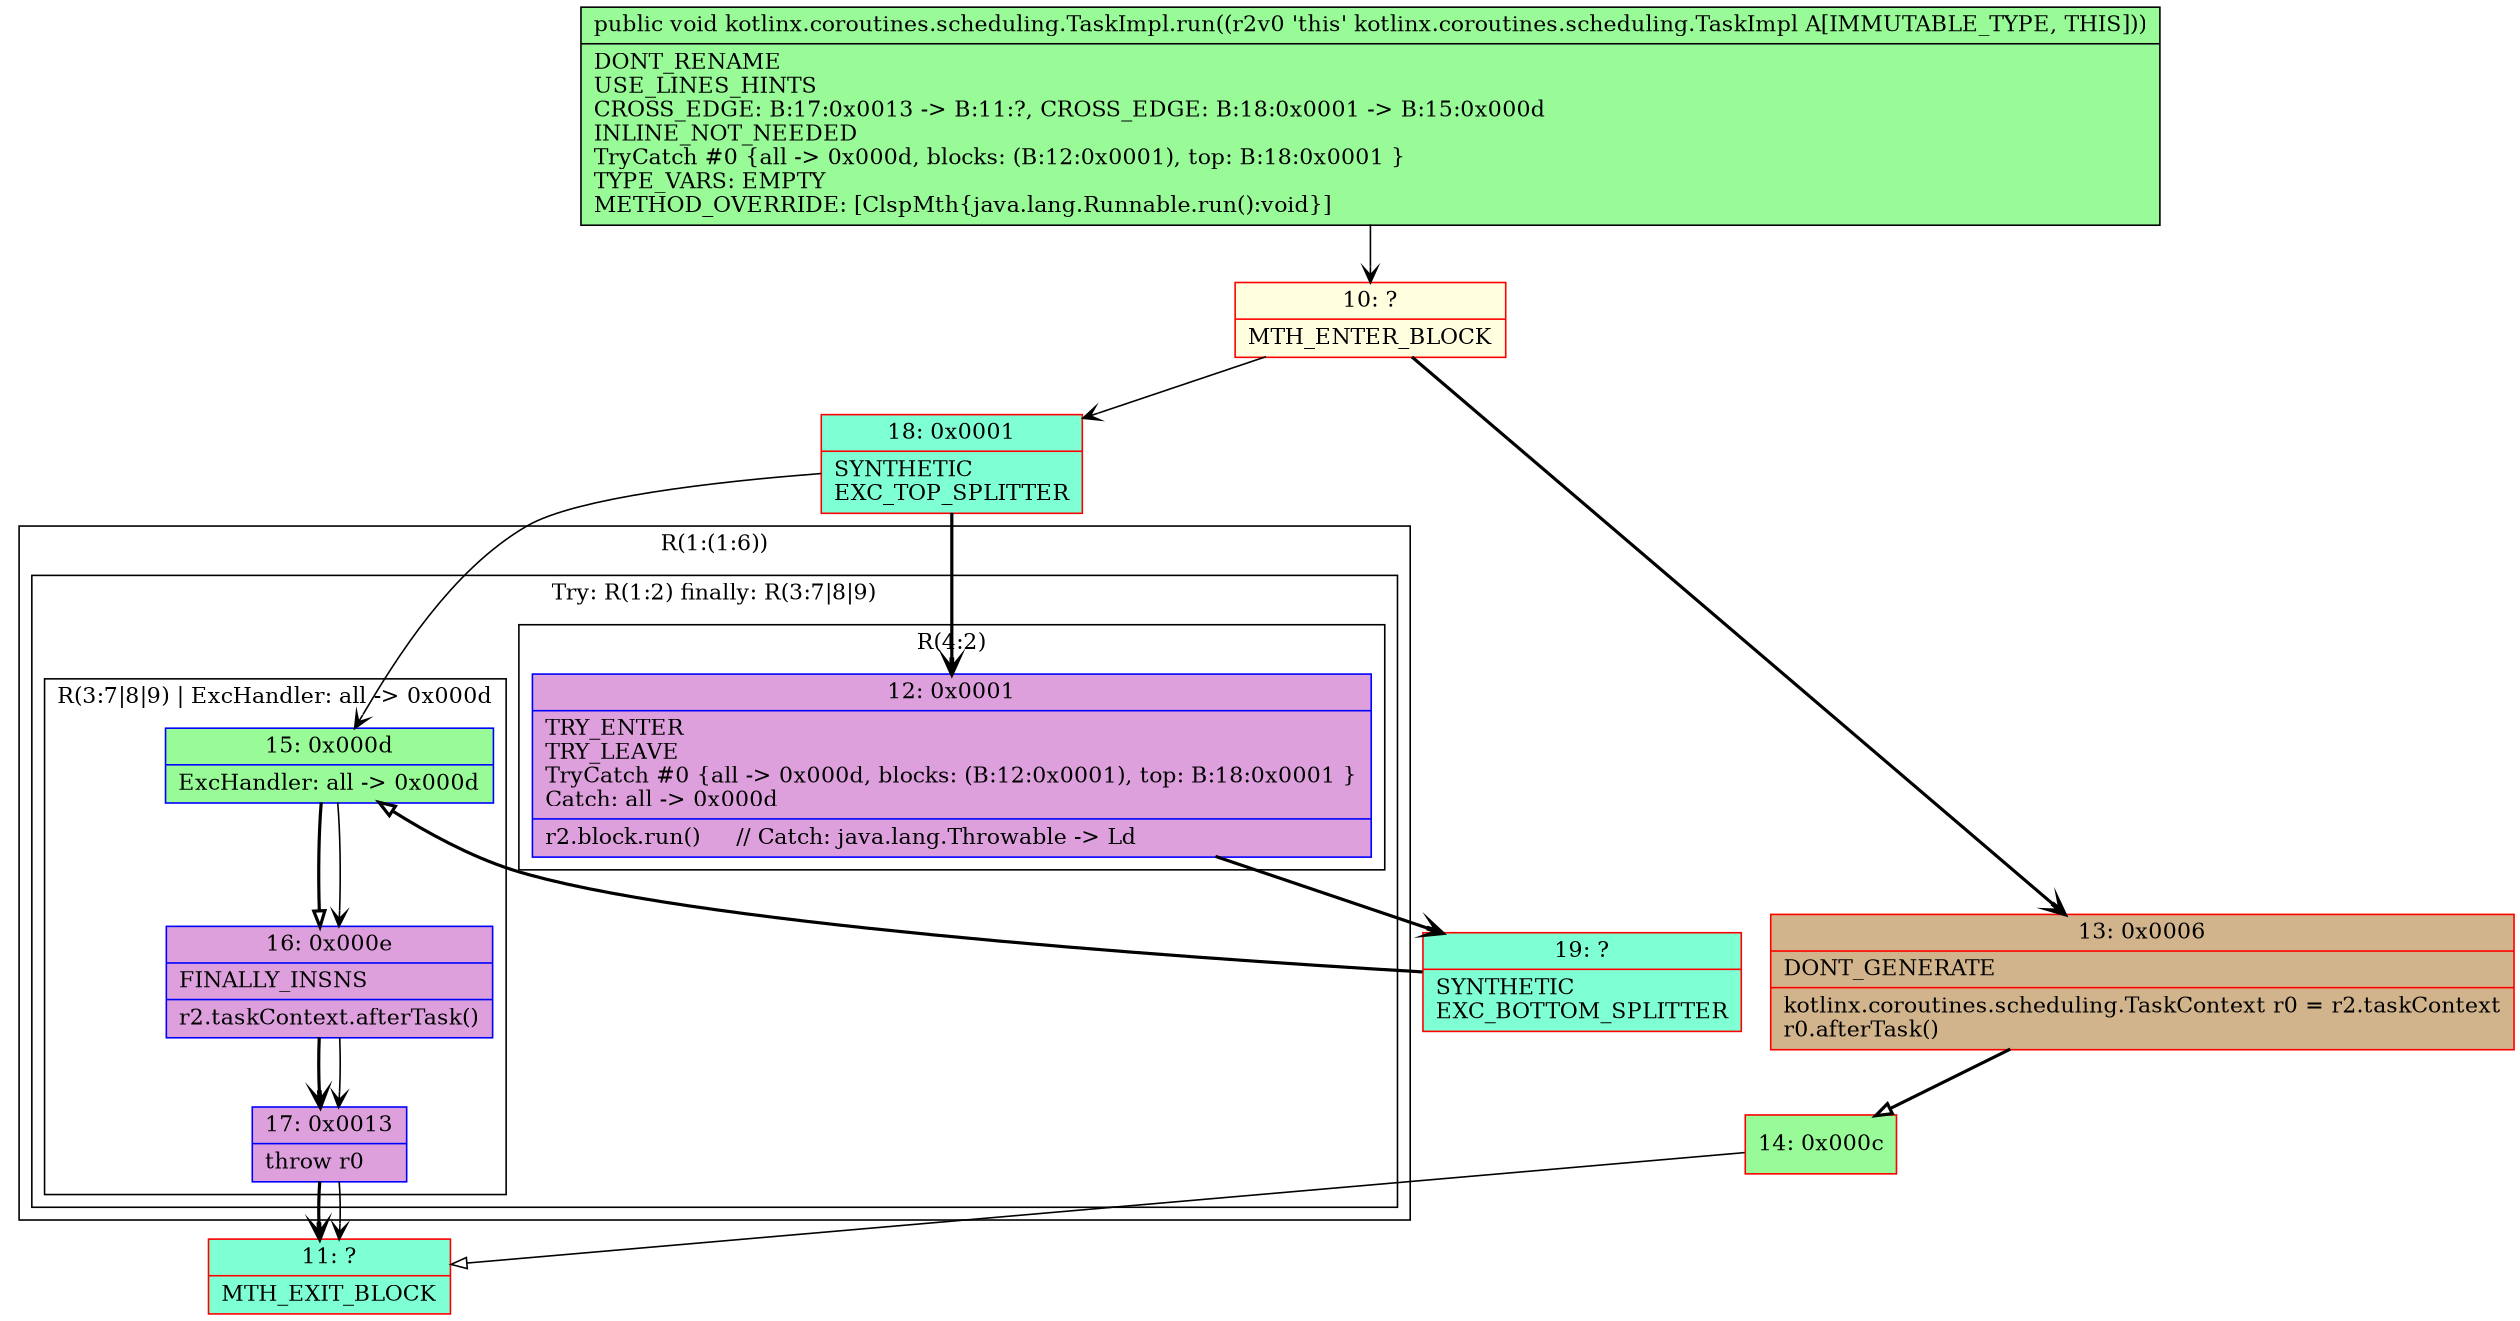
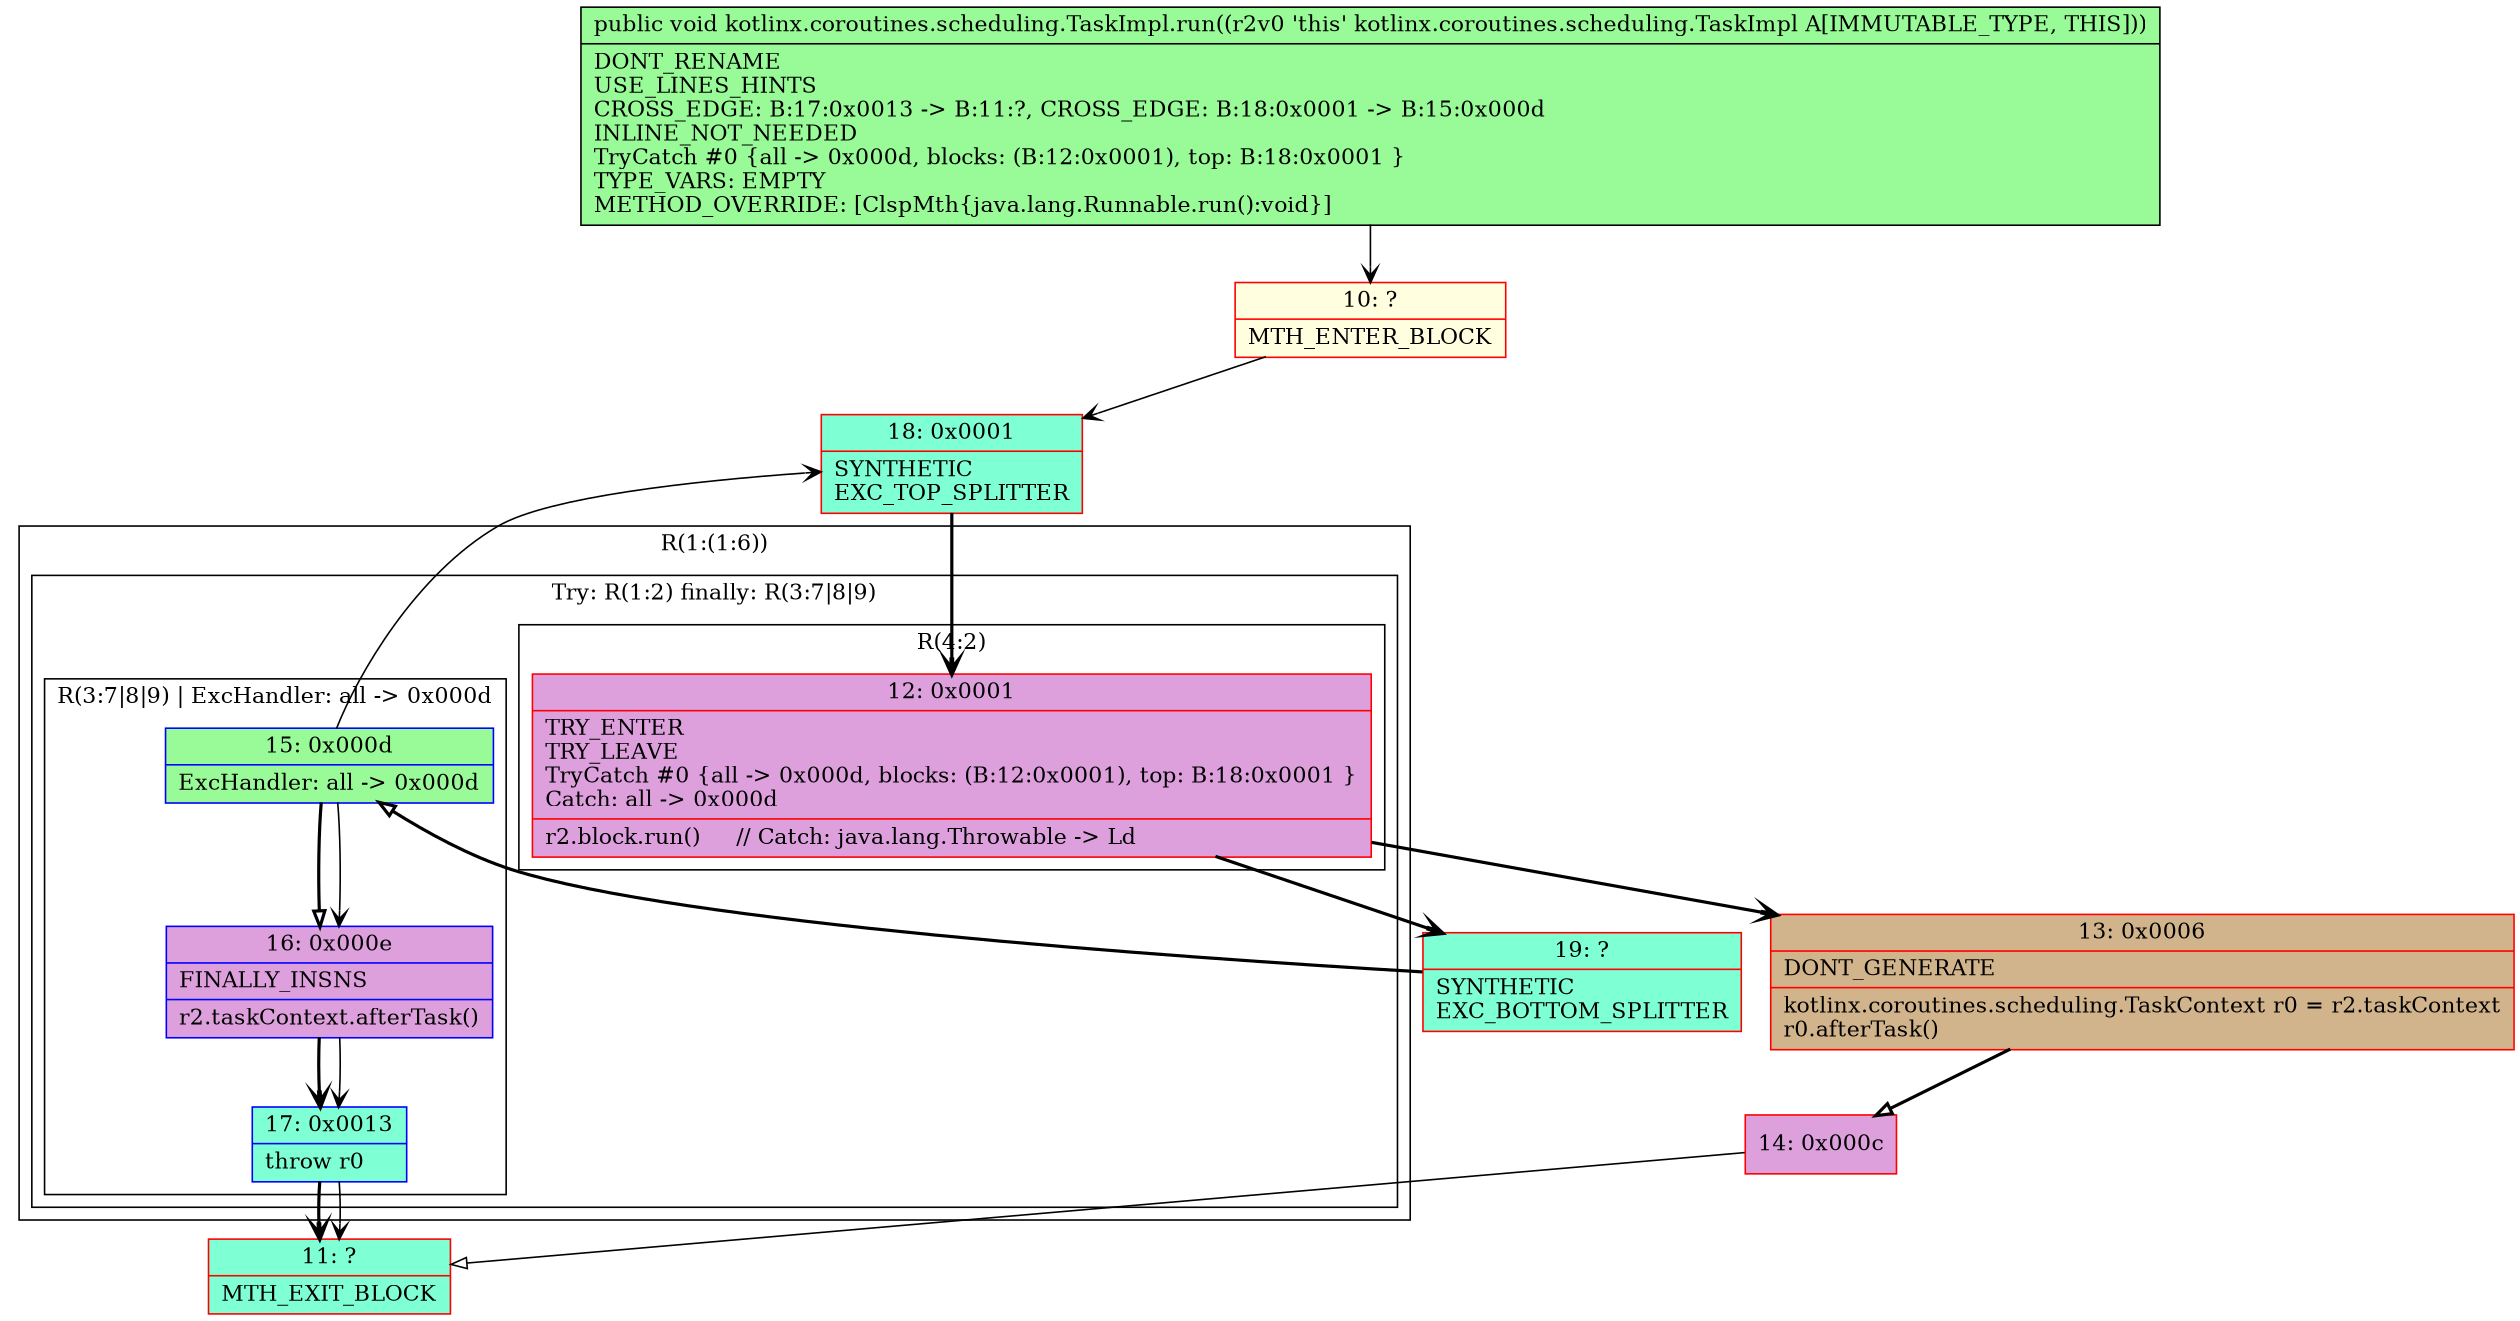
(549, 516) -> (521, 516)
(1733, 631) -> (1567, 877)
(952, 766) -> (952, 766)
(329, 1144) -> (329, 1144)
(1821, 1144) -> (1821, 1144)
